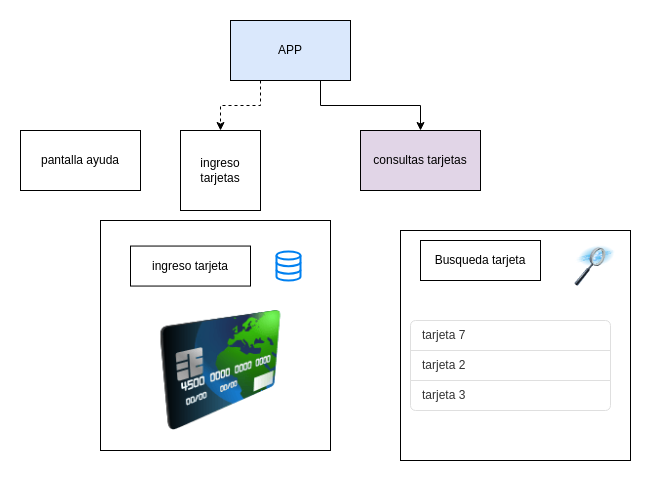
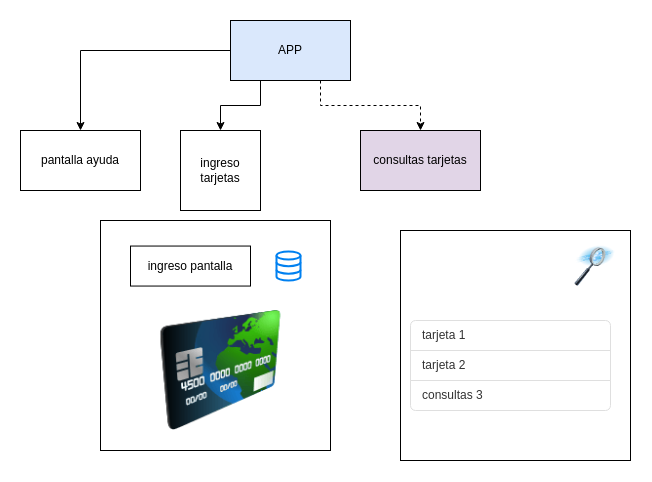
none -> (120, 51)
(244, 106) -> (244, 106)
(368, 106) -> (368, 106)
(481, 261) -> none
(191, 267) -> (191, 267)
(451, 336) -> (451, 336)
(451, 396) -> (456, 396)
